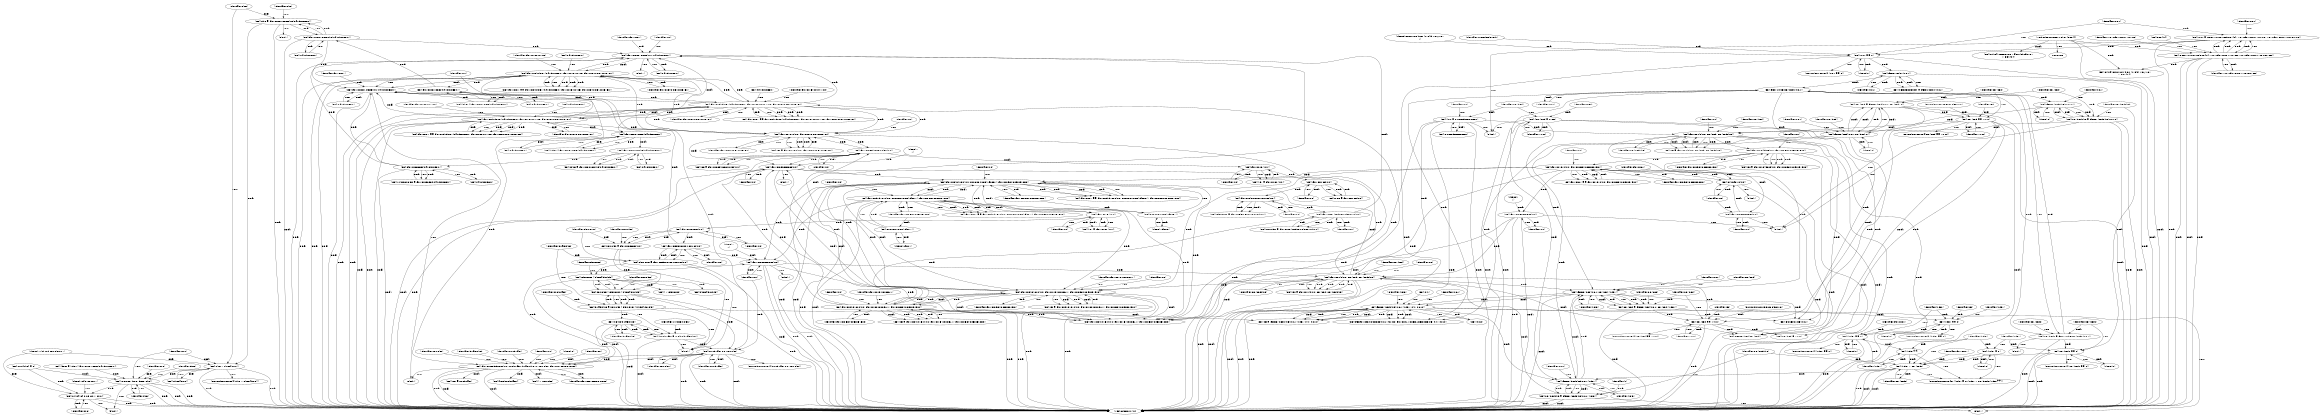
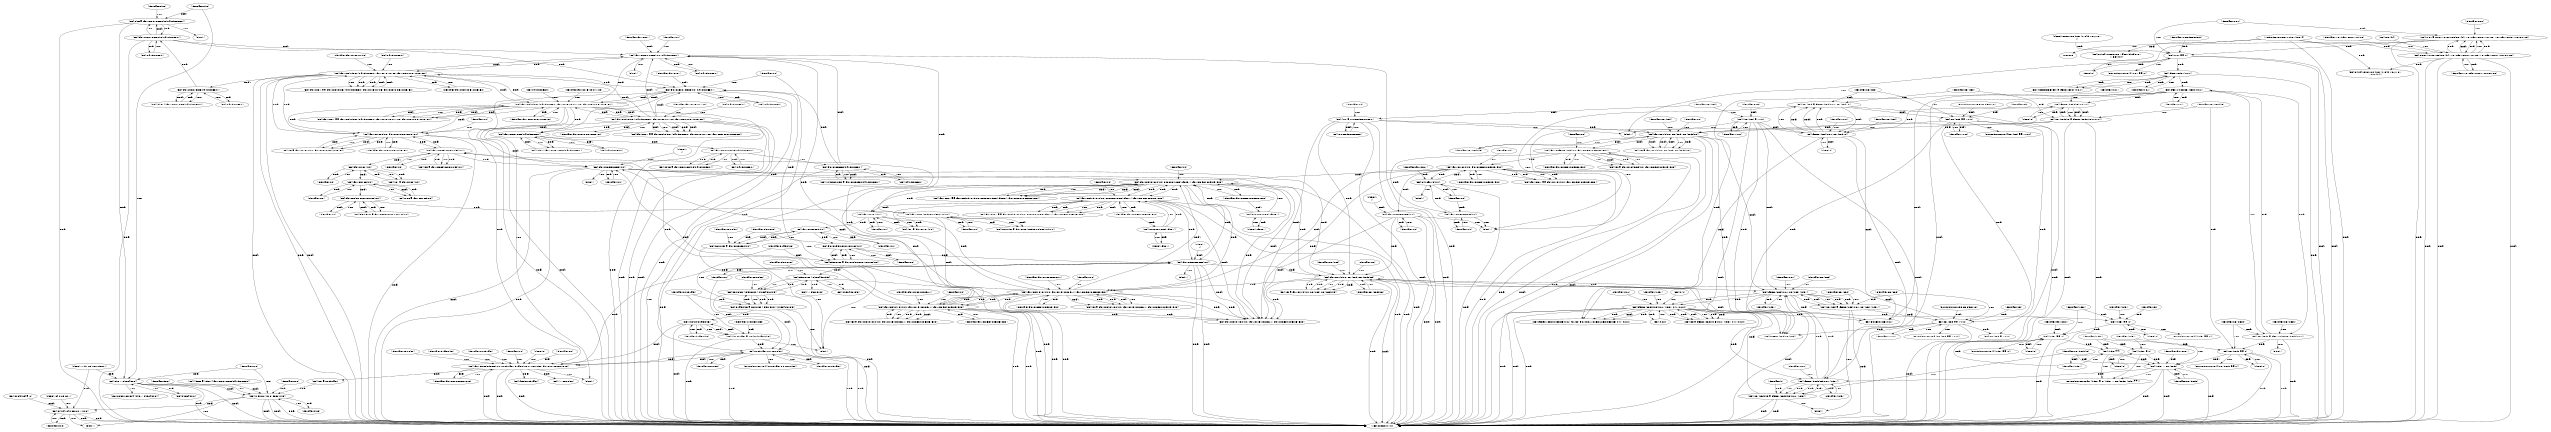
(1542, 120) -> (1751, 120)
(1776, 151) -> (1577, 151)
(575, 160) -> (803, 160)
(389, 292) -> (650, 300)
(912, 311) -> (869, 414)
(75, 374) -> (298, 388)
